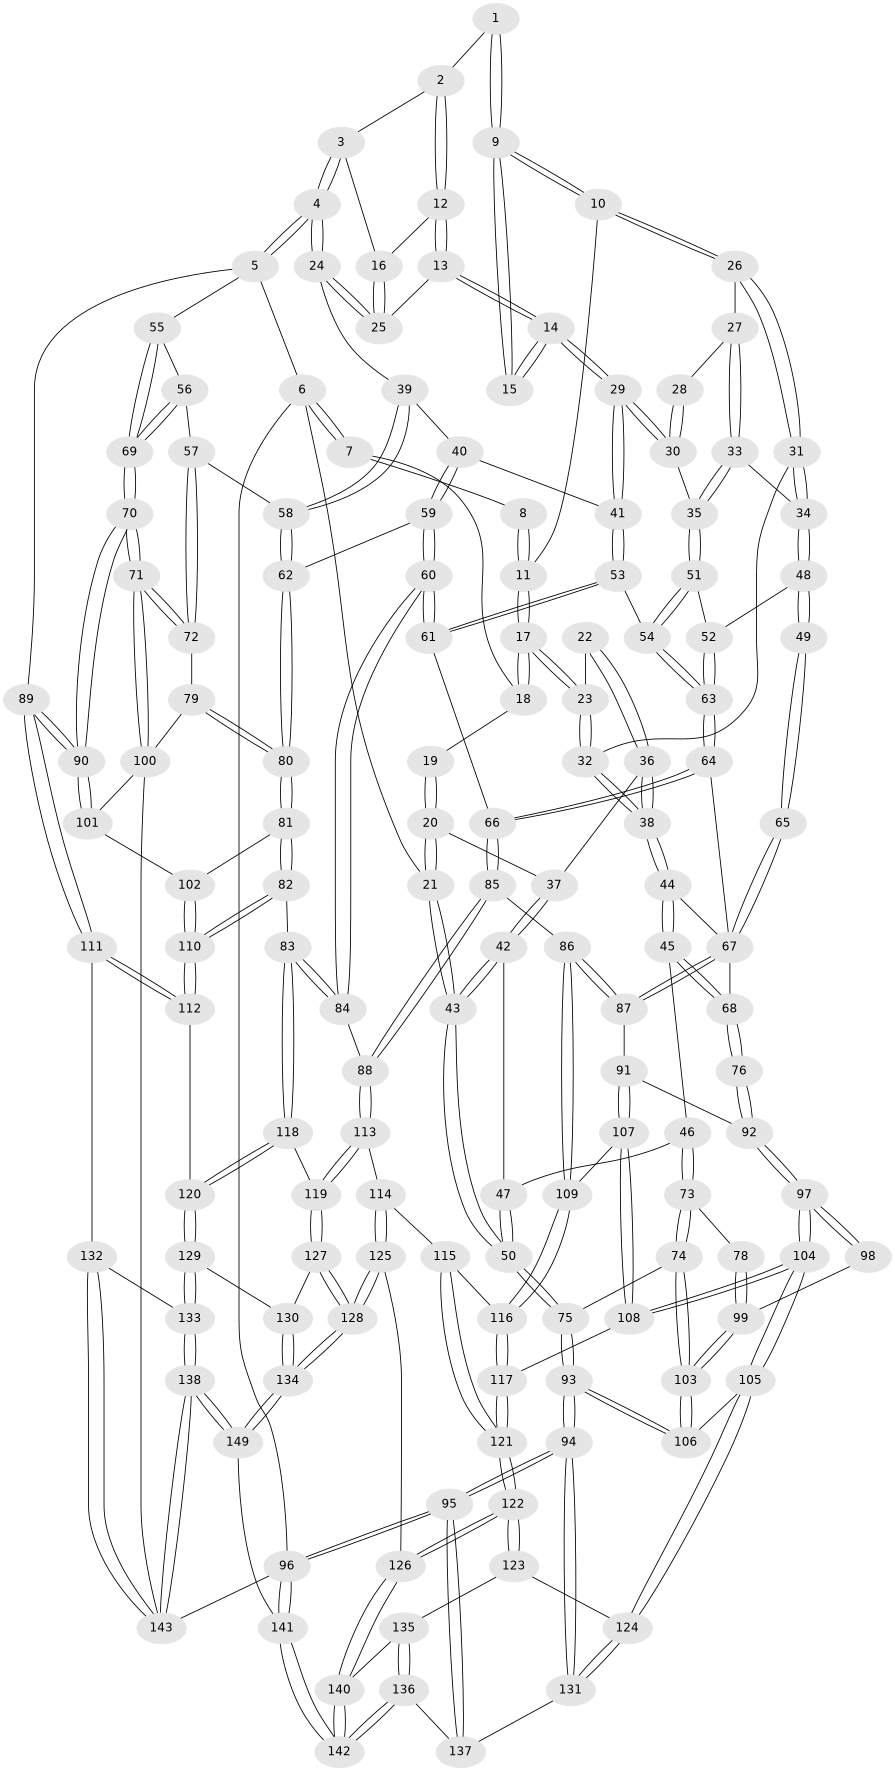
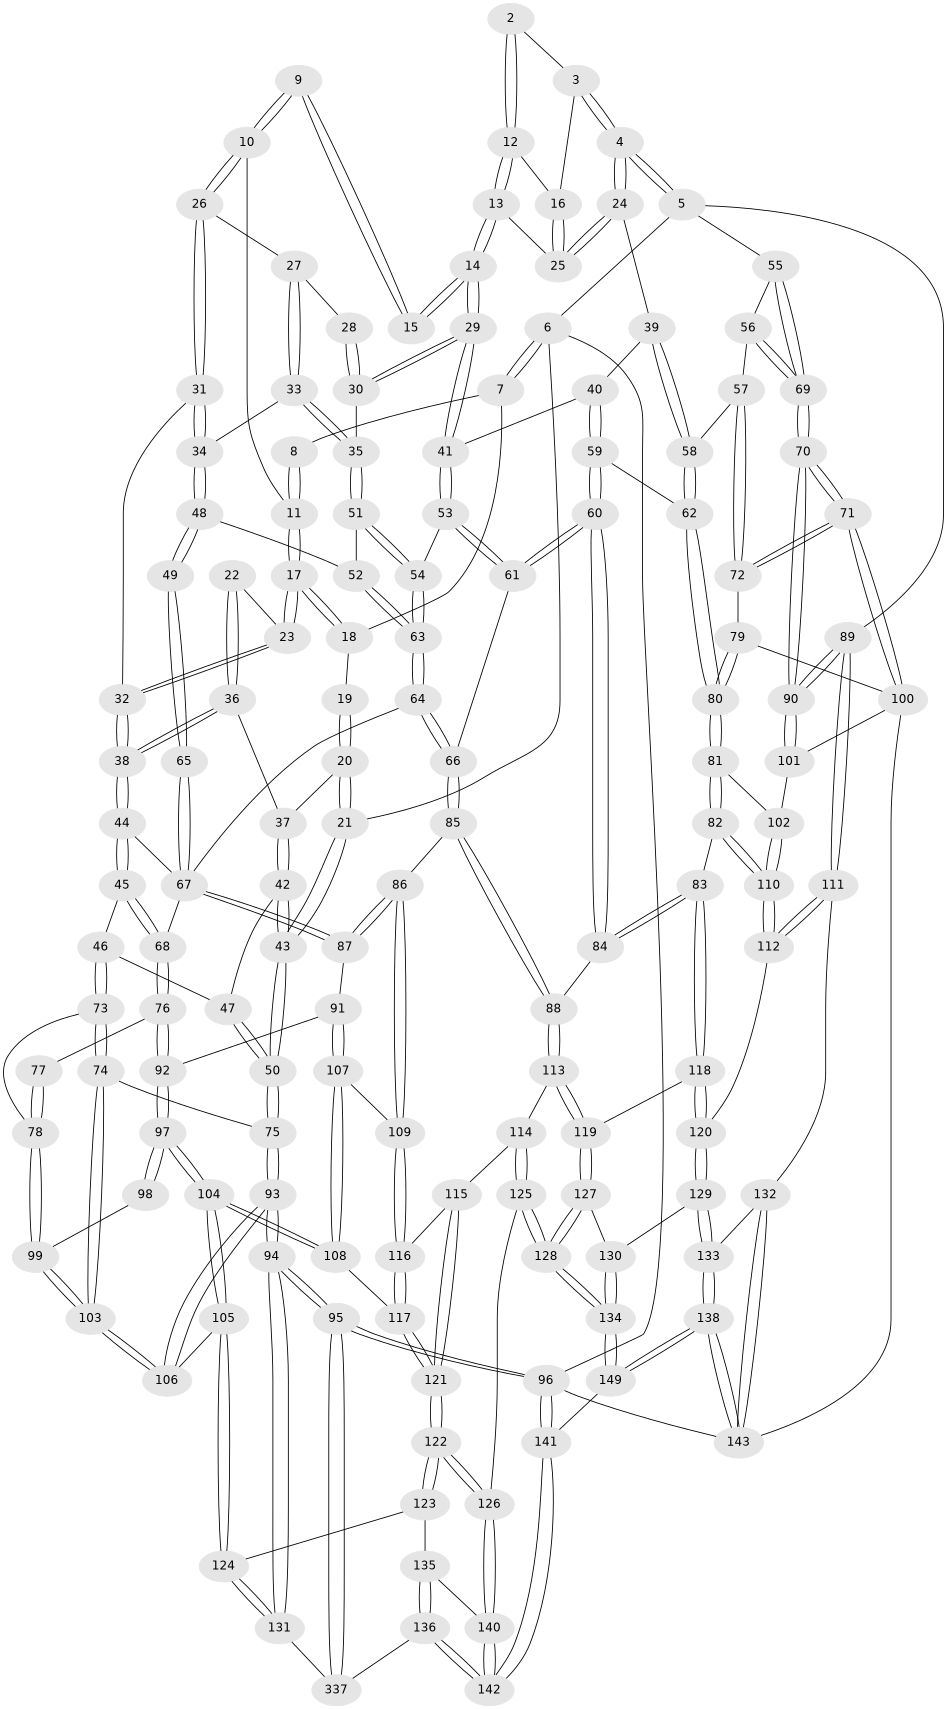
(496, 19) -> none
none -> (39, 1071)
(461, 1752) -> (337, 1690)
